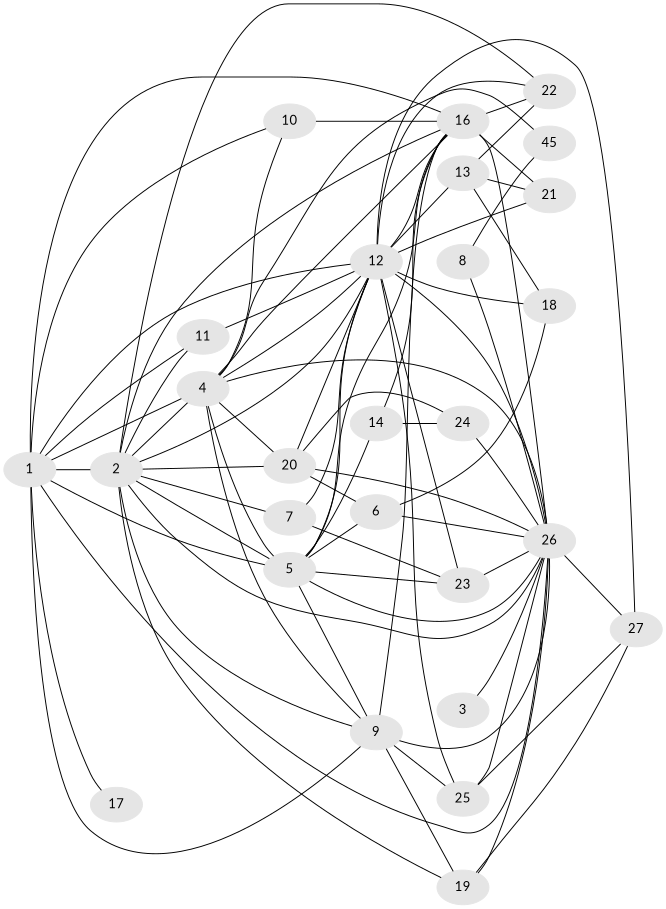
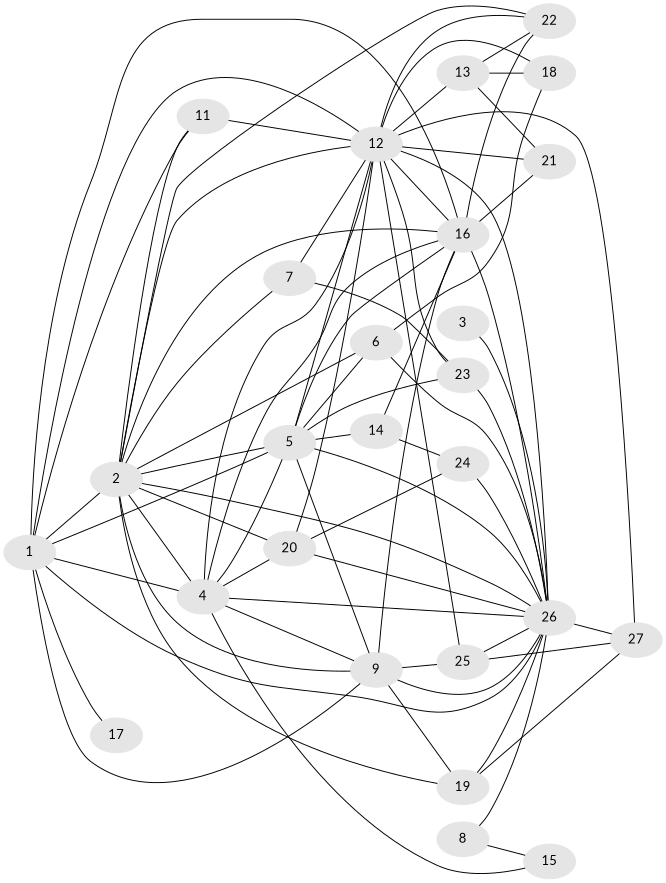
(290, 121) -> none
(550, 143) -> (550, 861)
(329, 486) -> (246, 411)
